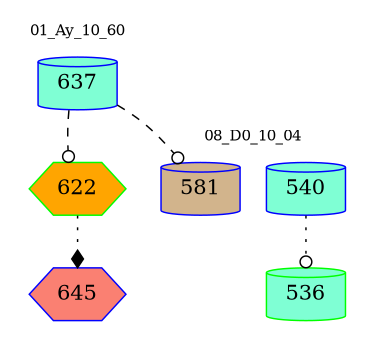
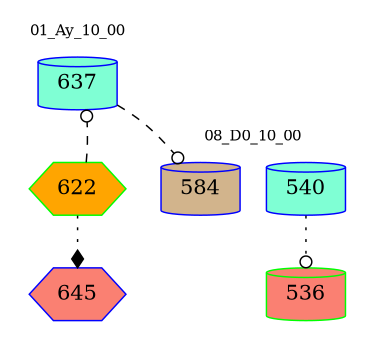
(78, 31) -> (78, 31)
(68, 130) -> (87, 142)
(253, 137) -> (253, 137)
(201, 189) -> (201, 189)
(306, 294) -> (306, 294)
